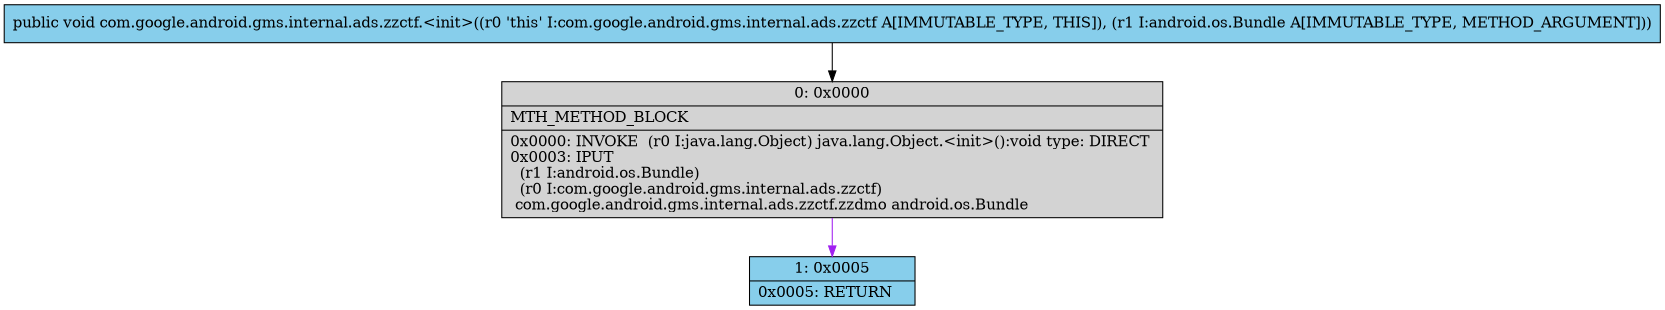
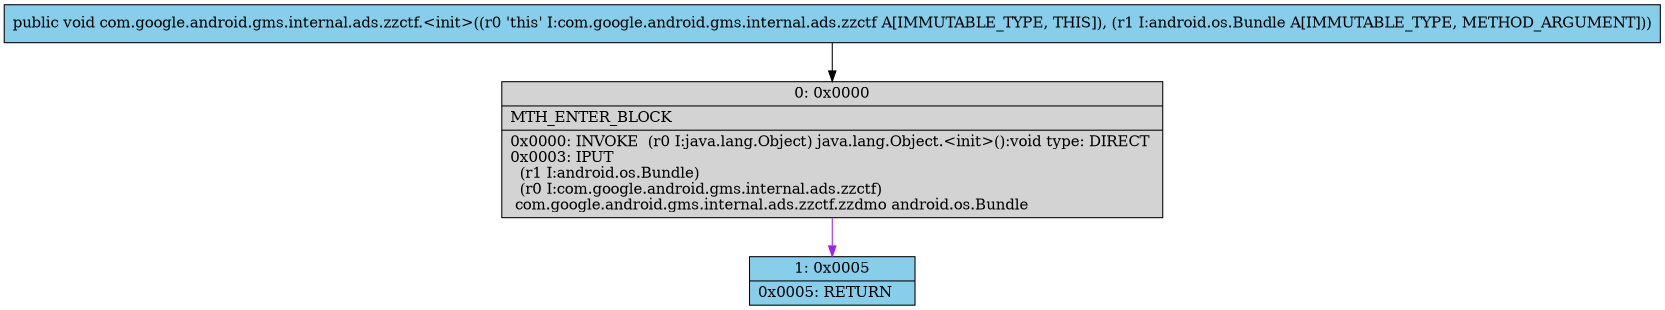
(599, 118) -> (591, 118)
